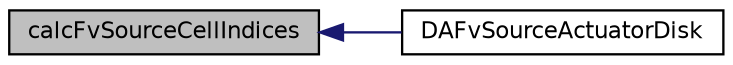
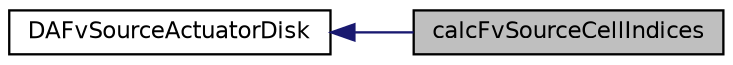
(372, 32) -> (384, 32)
